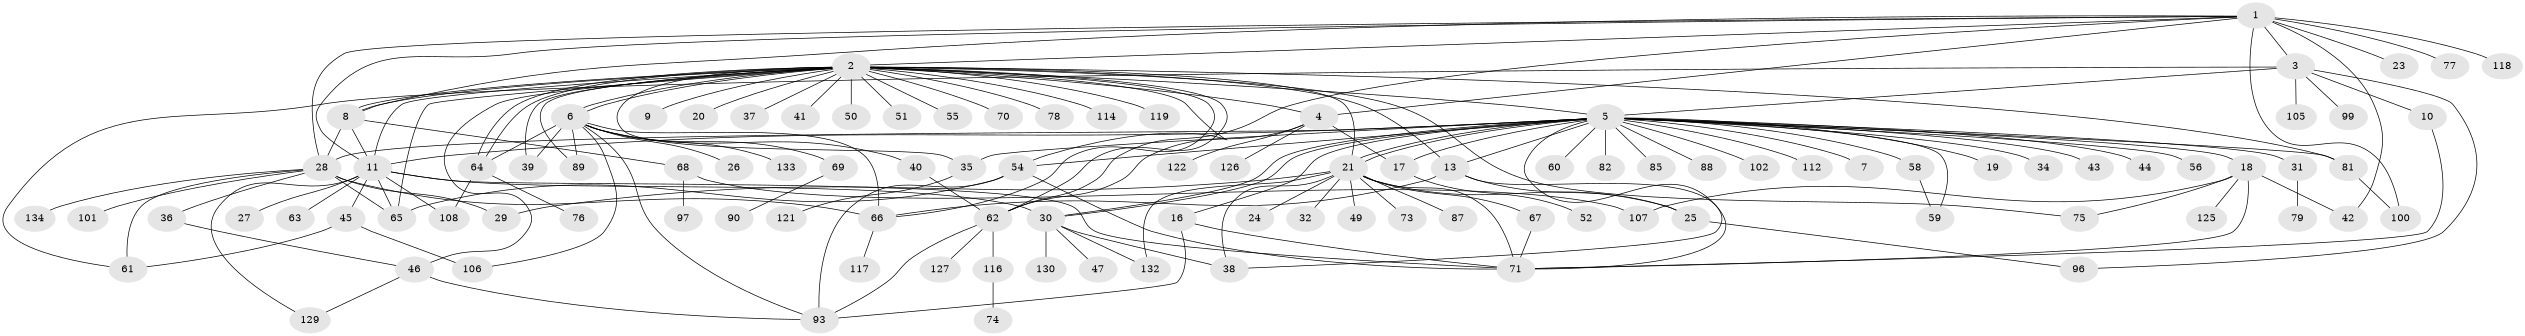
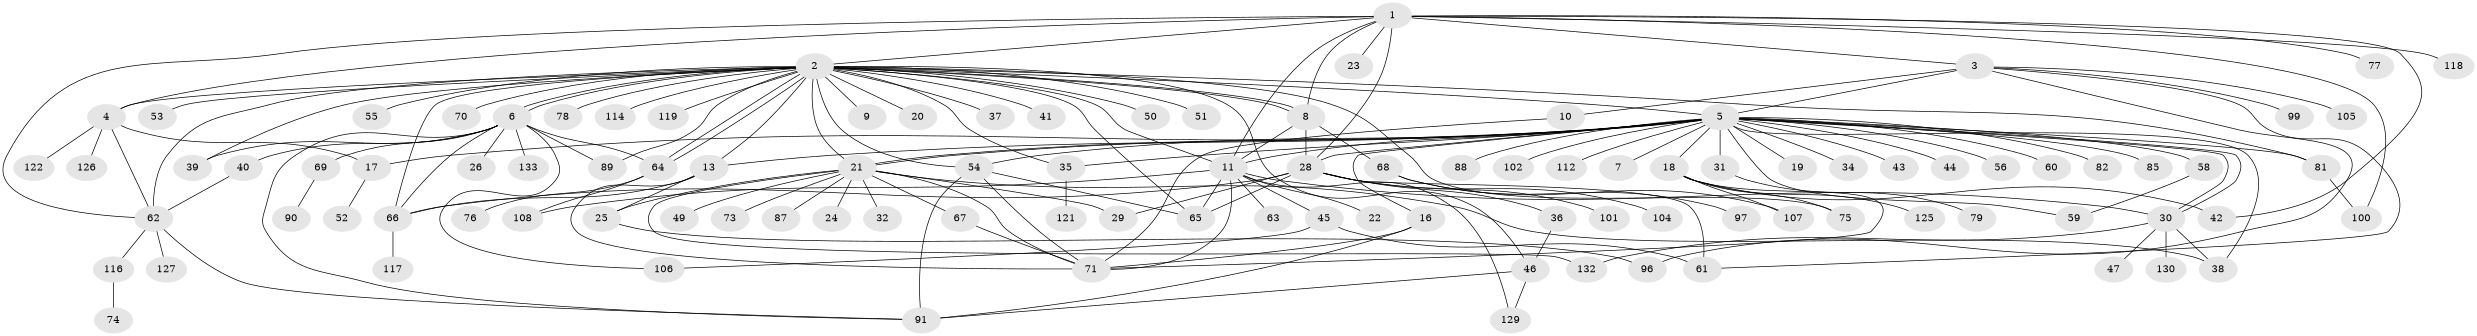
none -> (157, 117)
(35, 219) -> (1662, 219)
(244, 219) -> (1375, 219)
(820, 320) -> (921, 320)
